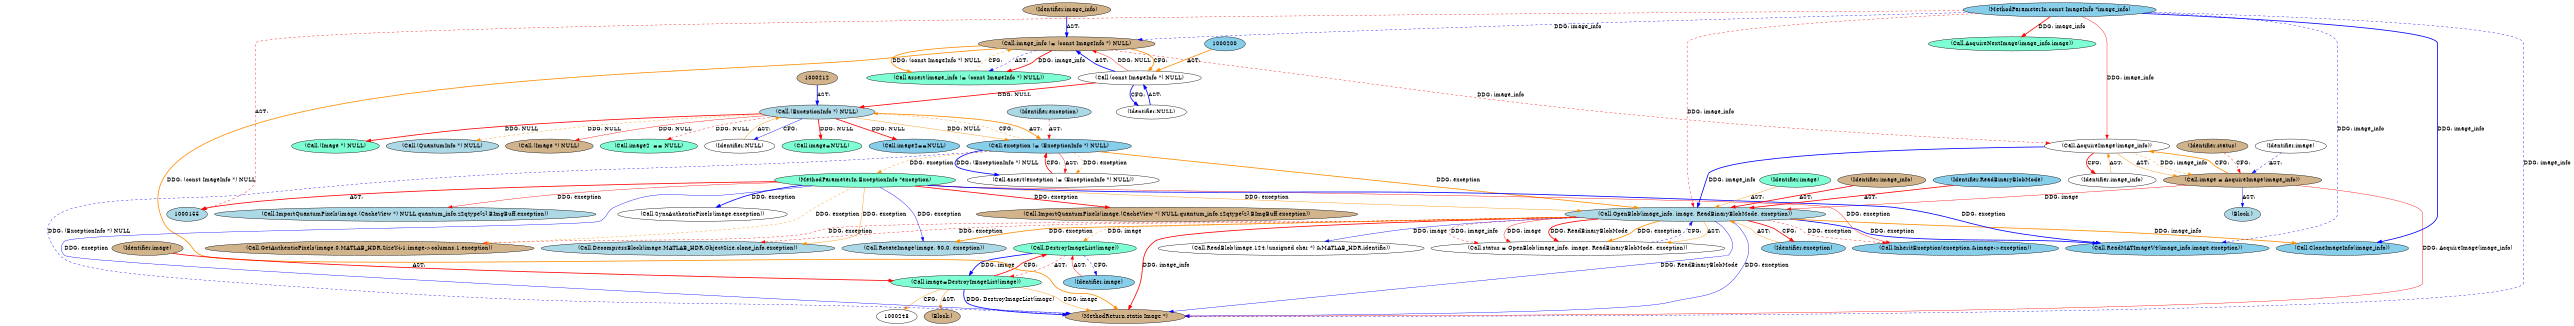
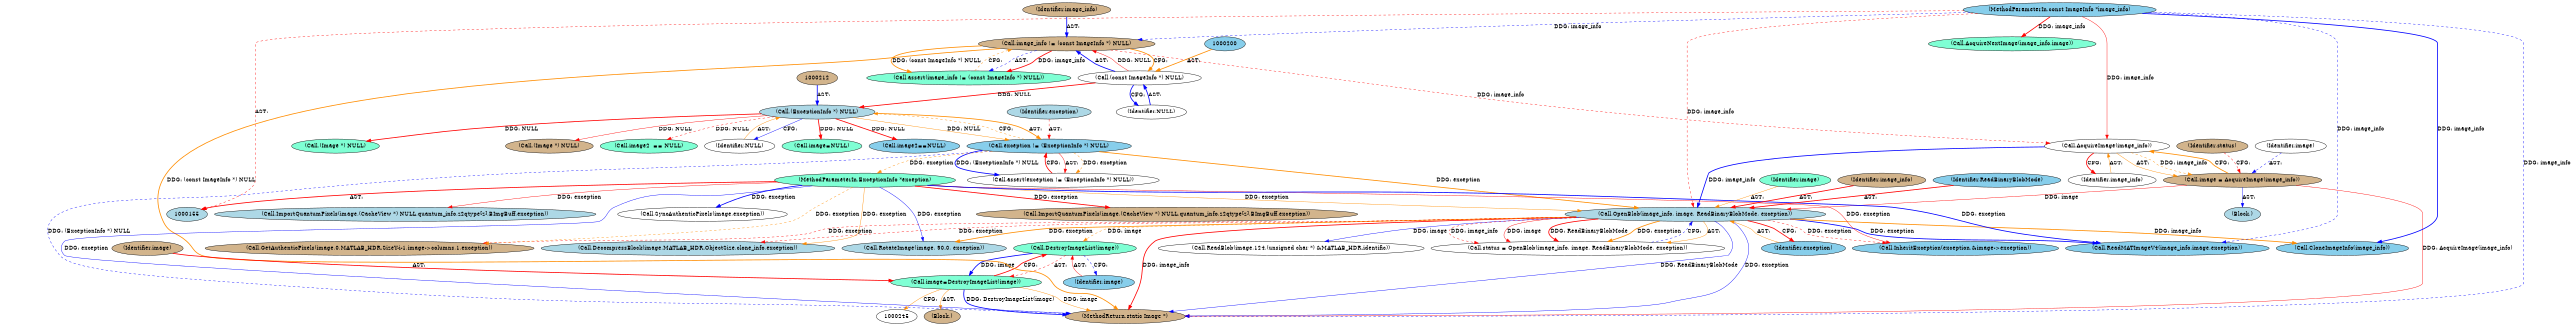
(442, 146) -> none
(897, 316) -> (897, 316)
